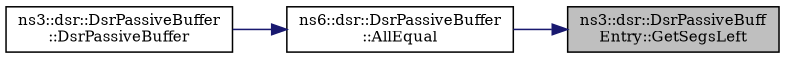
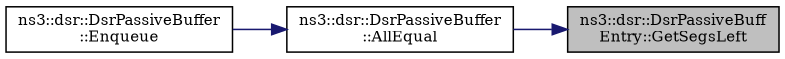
(119, 29) -> (119, 29)
(400, 29) -> (400, 29)
